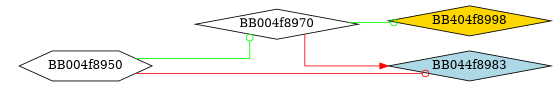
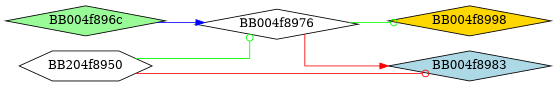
none -> (86, 21)
(470, 21) -> (470, 21)
(277, 24) -> (277, 24)
(86, 66) -> (86, 66)
(470, 66) -> (470, 66)
